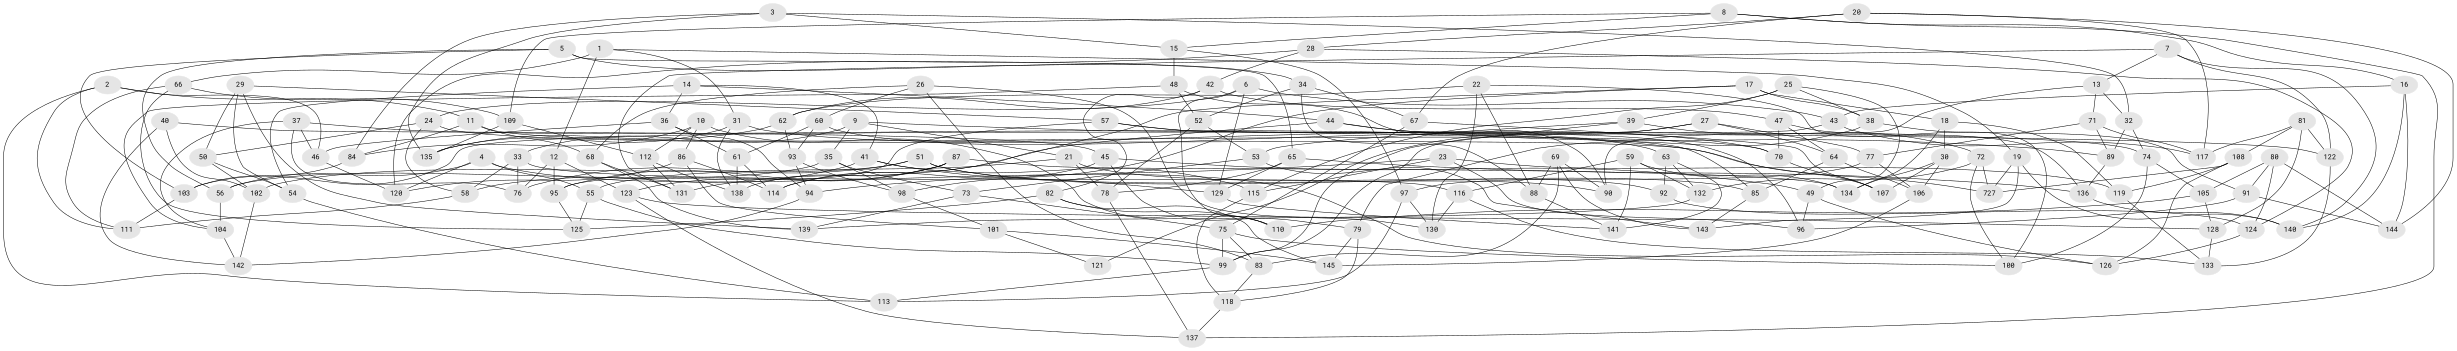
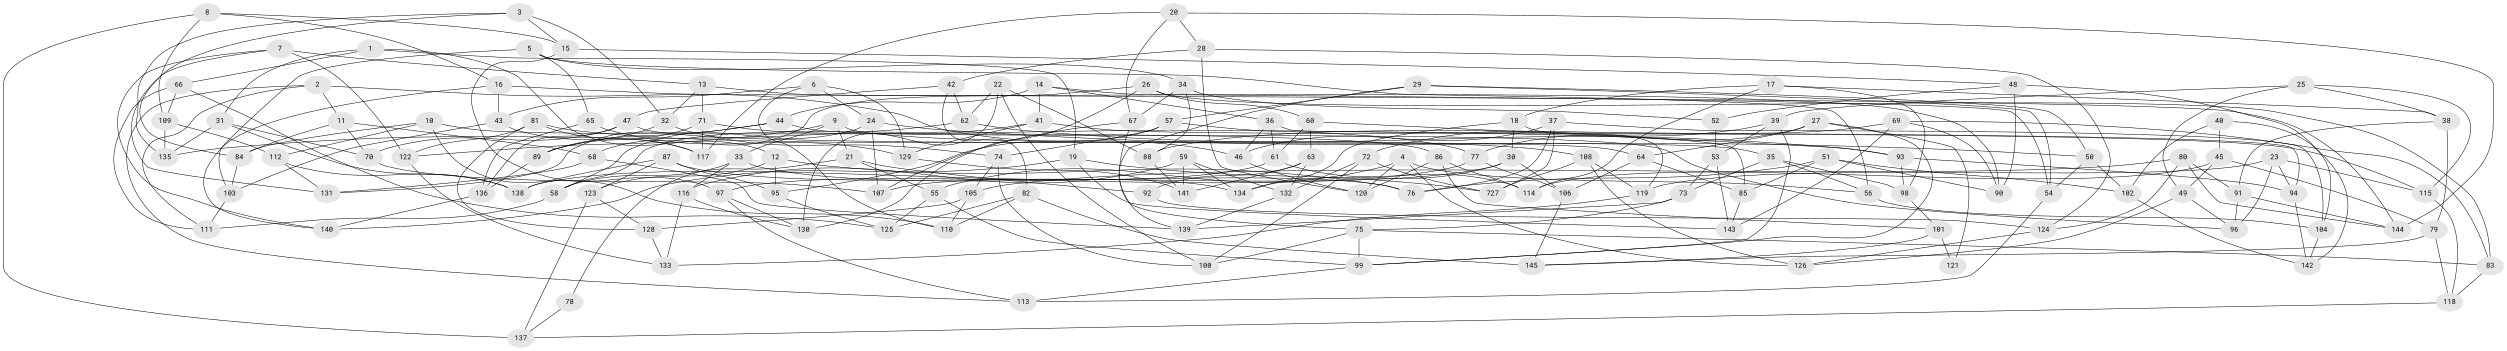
(1154, 156) -> none
(1238, 176) -> none
